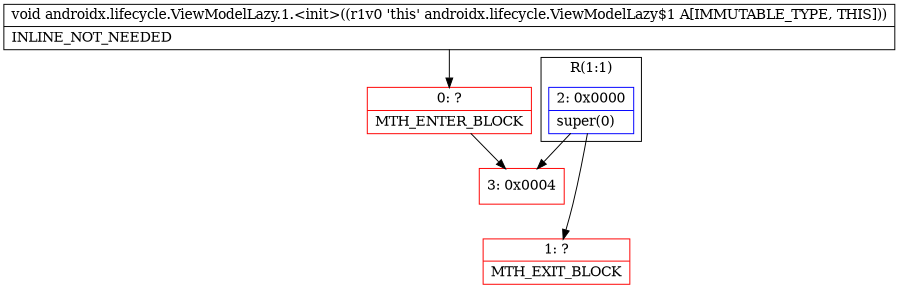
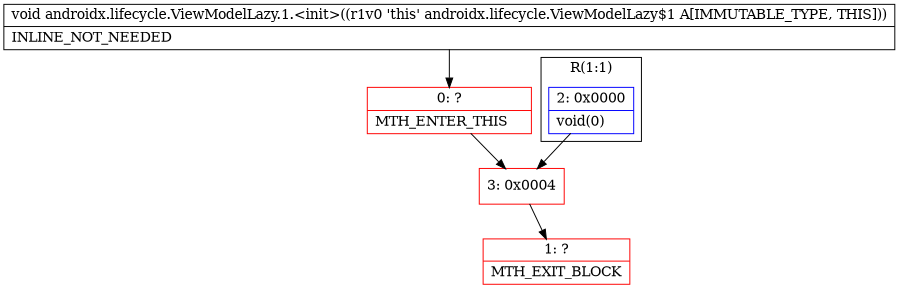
(449, 122) -> (442, 122)
(586, 122) -> (581, 122)
(578, 182) -> (536, 217)
